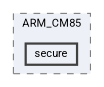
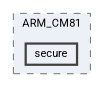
(52, 24) -> (52, 24)
